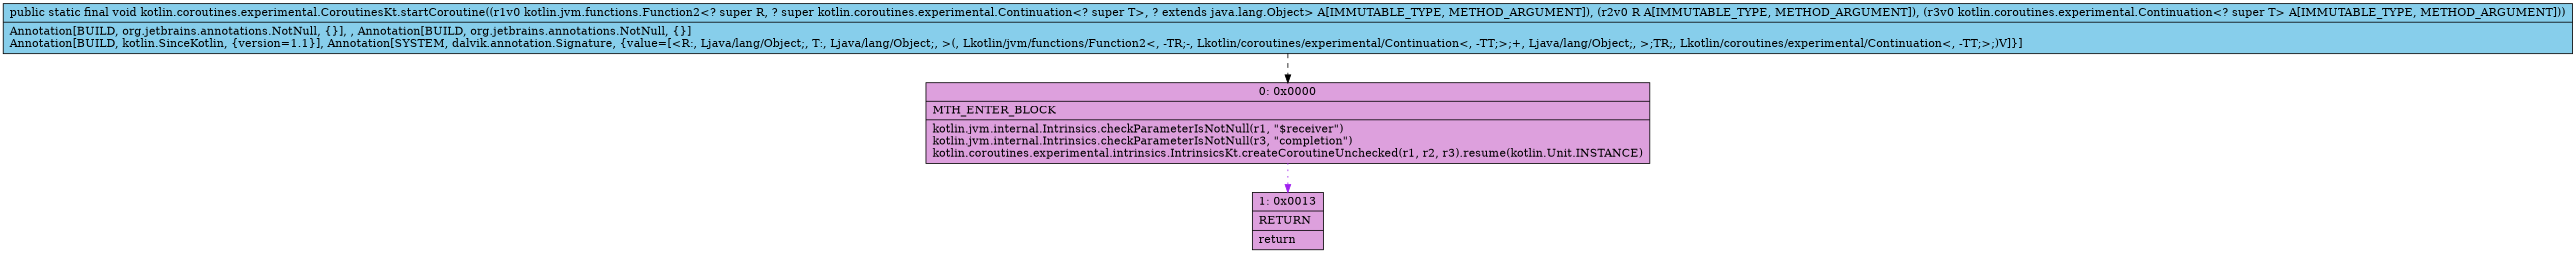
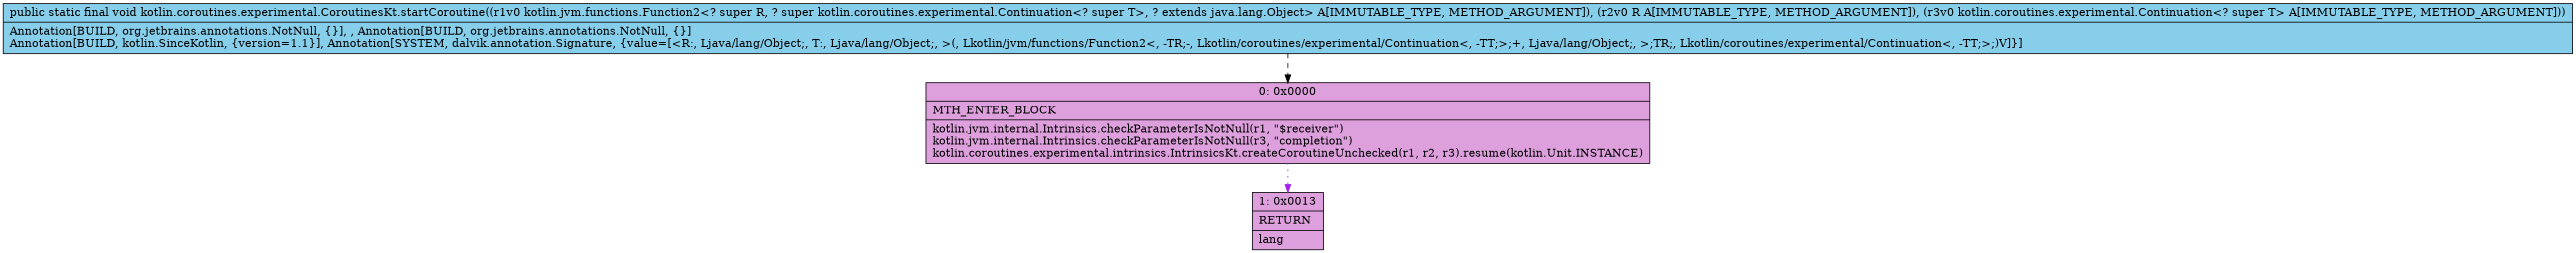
(1277, 240) -> (1271, 240)
